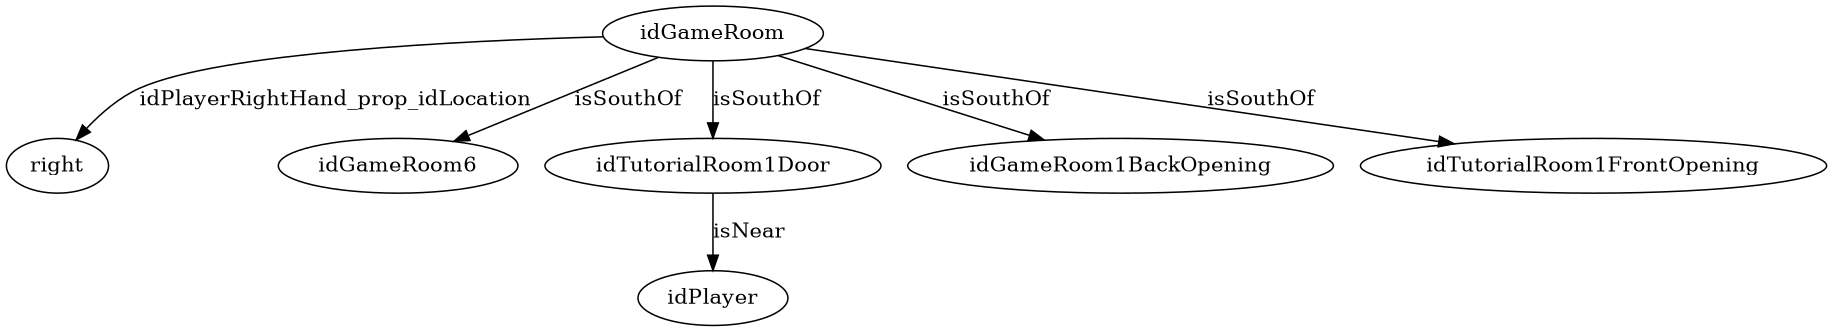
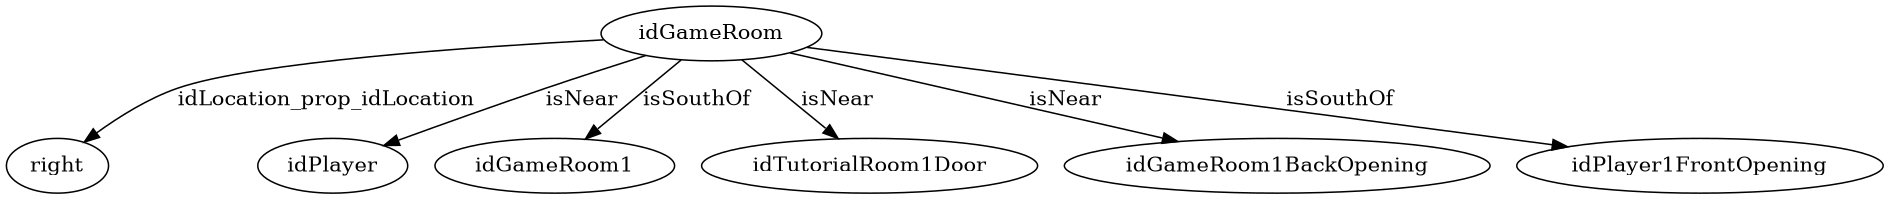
(336, 100) -> (327, 100)
(767, 100) -> (838, 100)
(997, 100) -> (1066, 100)
(398, 166) -> (555, 166)
(1594, 166) -> (1700, 166)
(713, 224) -> (522, 96)
